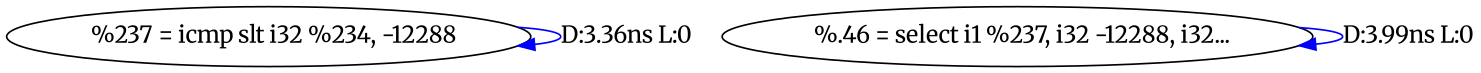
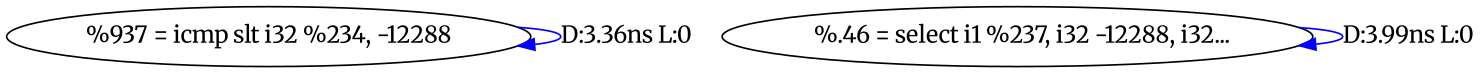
(269, 37) -> (269, 37)
